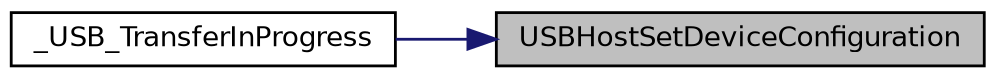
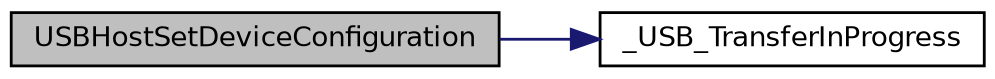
(432, 39) -> (535, 39)
